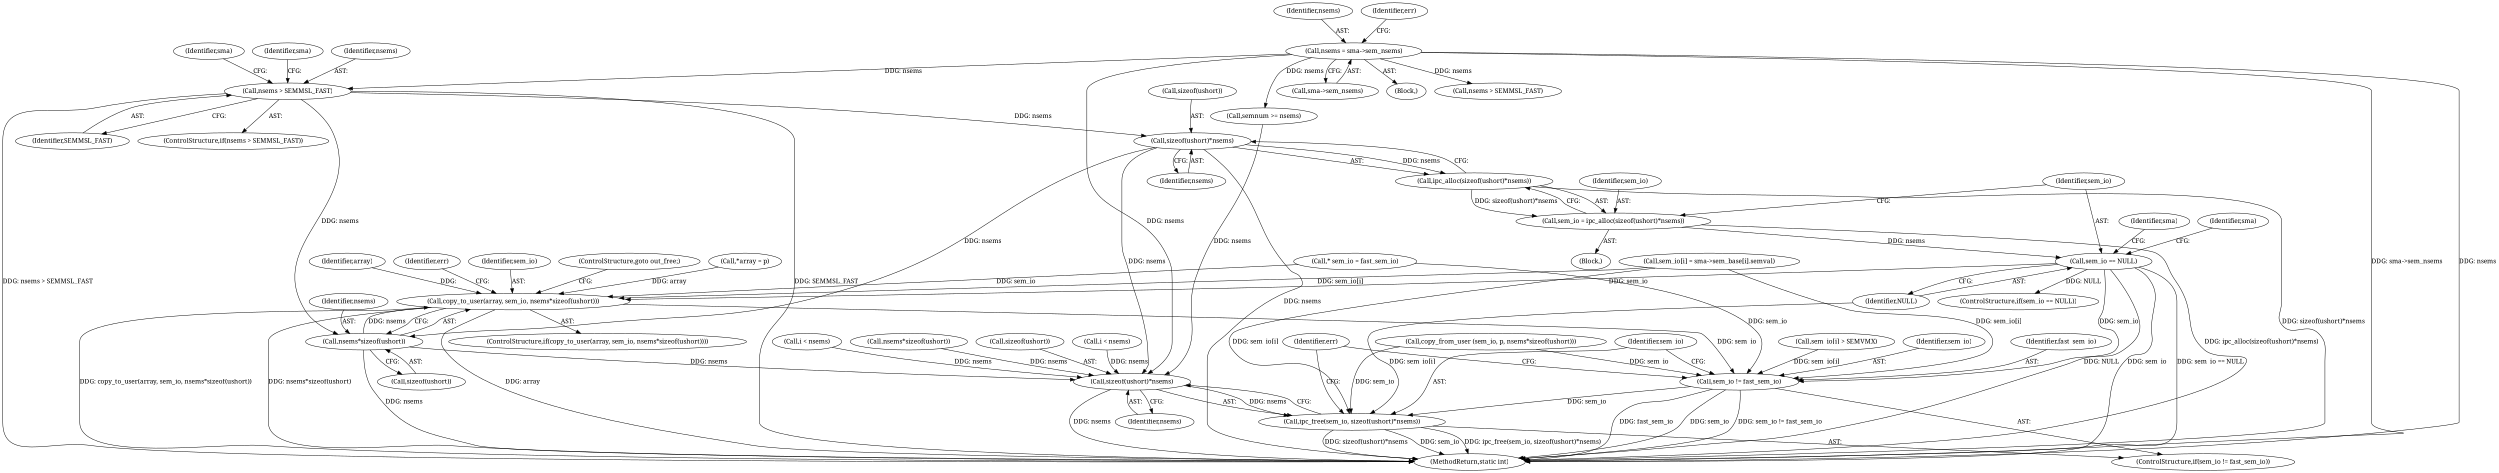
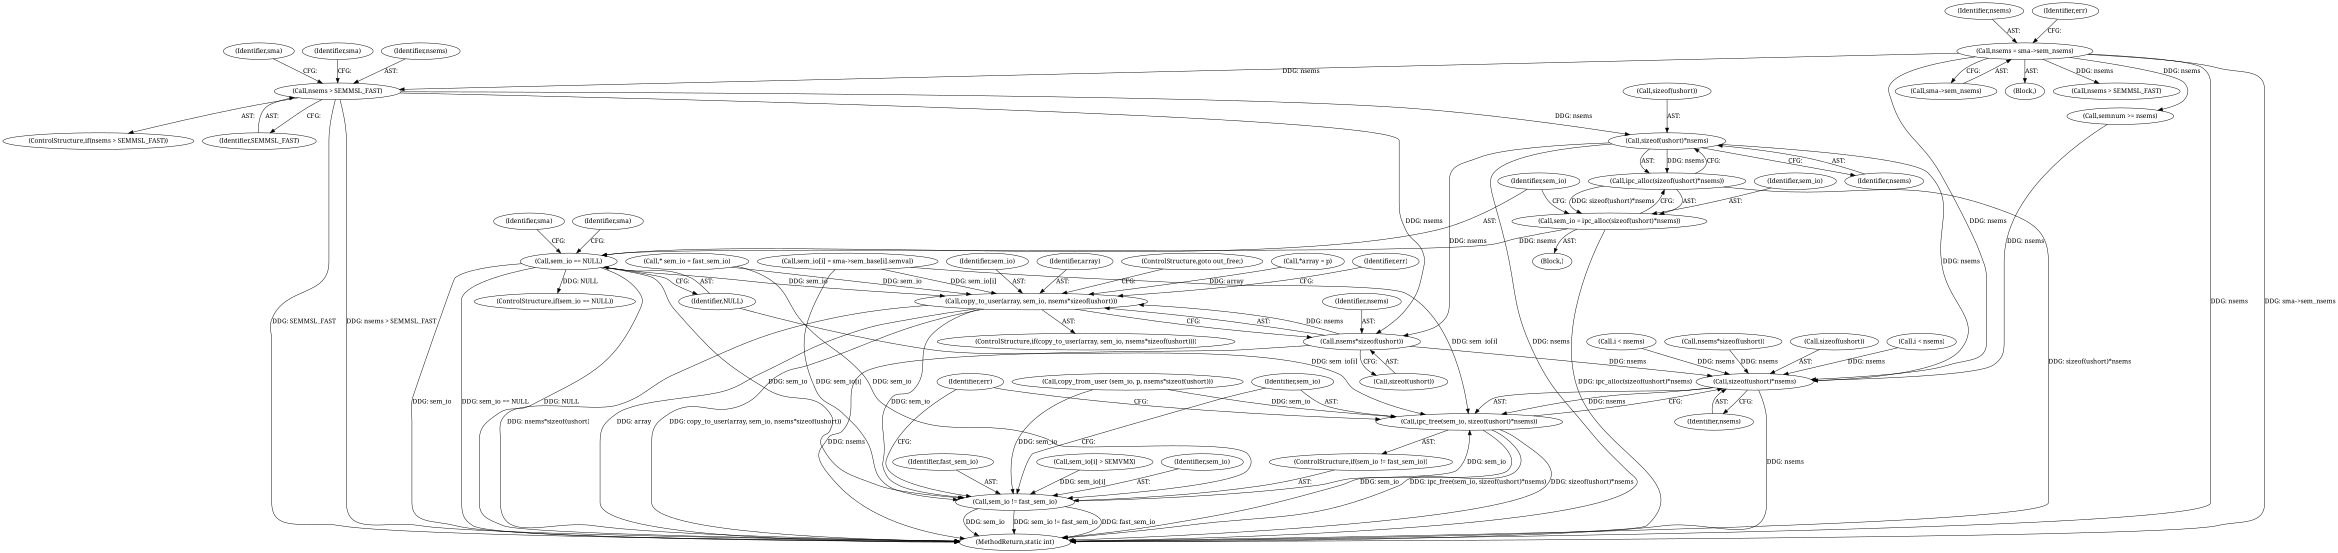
(449, 282) -> (1064, 282)
(1967, 421) -> (1207, 492)
